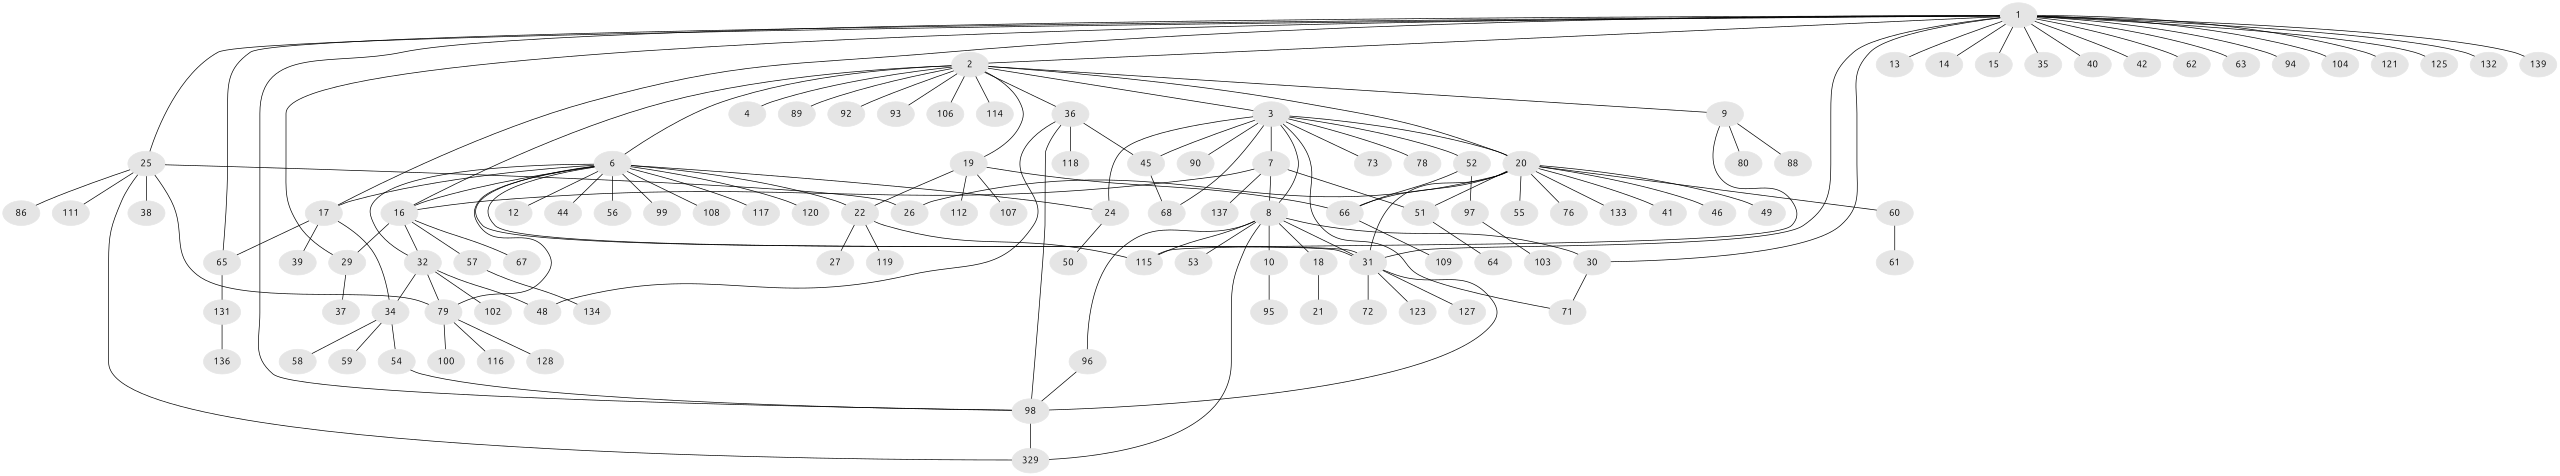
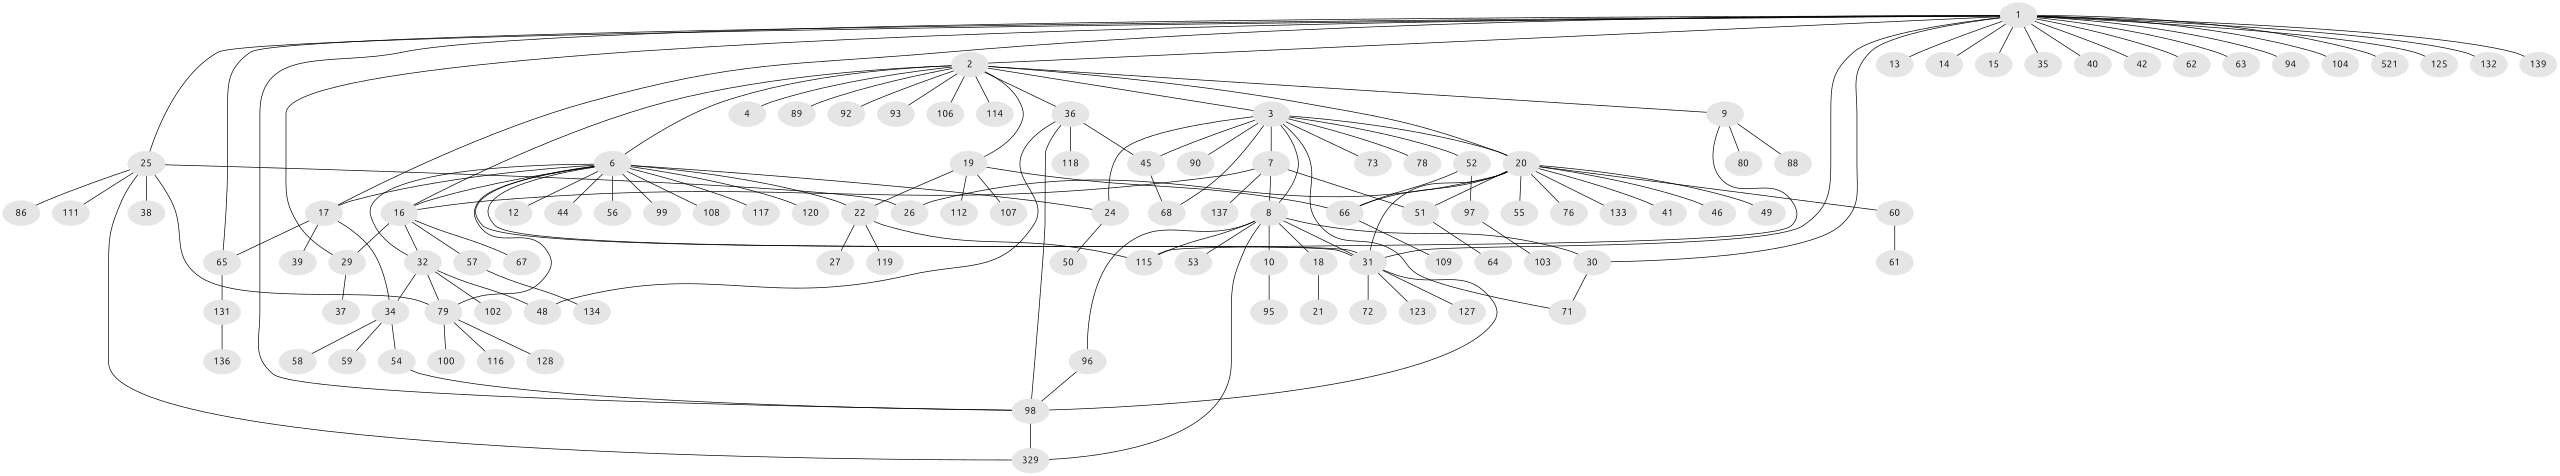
(2390, 65) -> (2390, 65)
